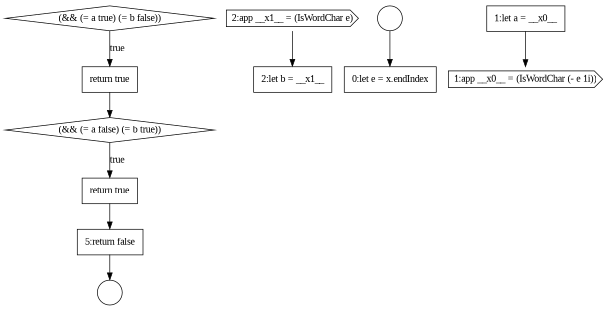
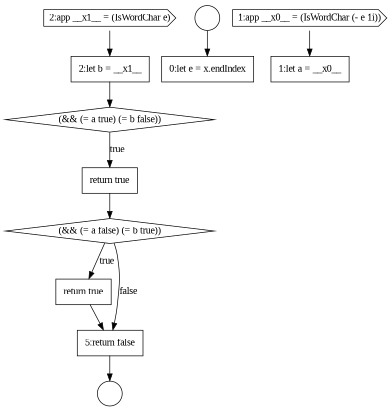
(525, 45) -> (310, 40)
none -> (110, 91)
none -> (119, 283)
